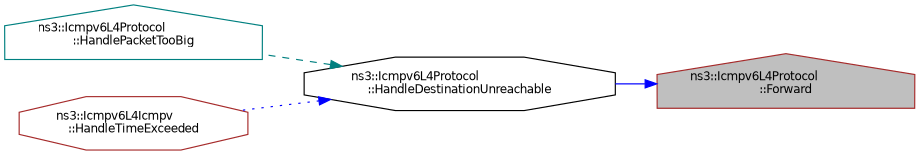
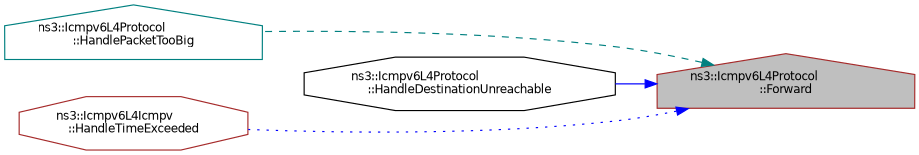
(297, 59) -> (483, 36)
(280, 106) -> (463, 131)
